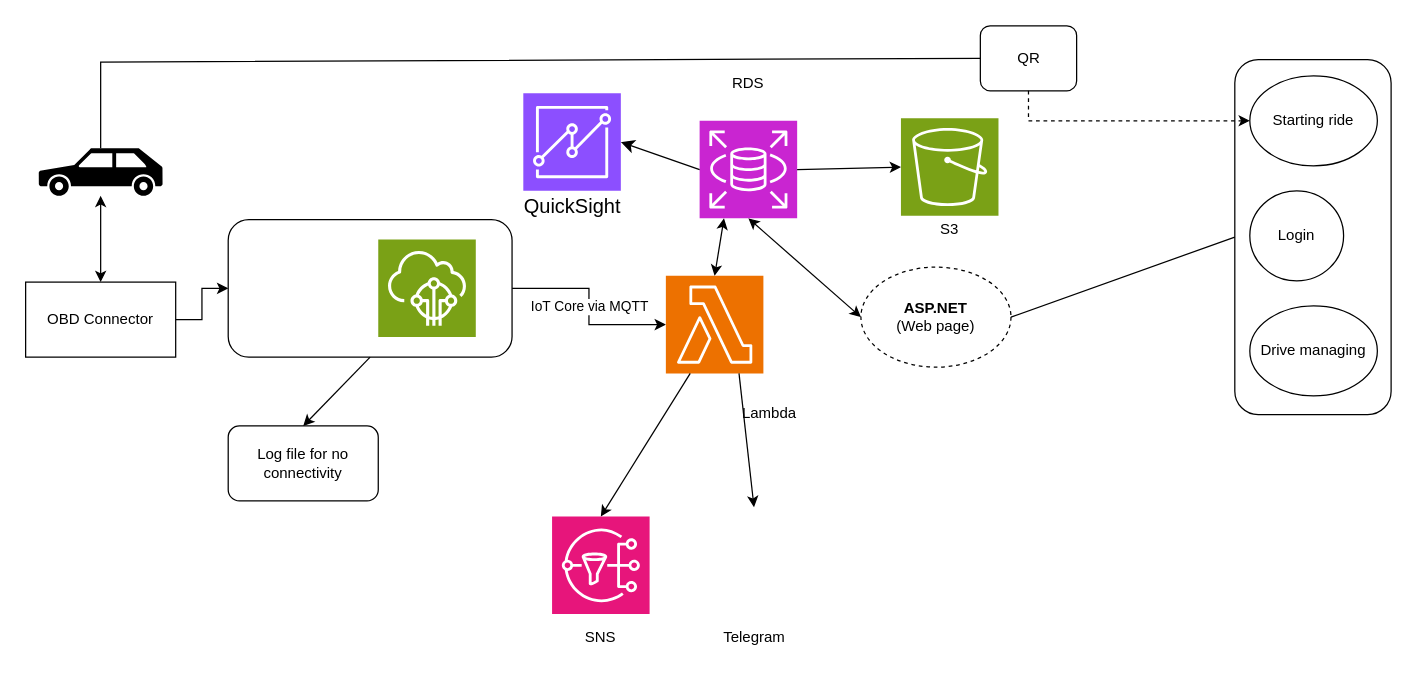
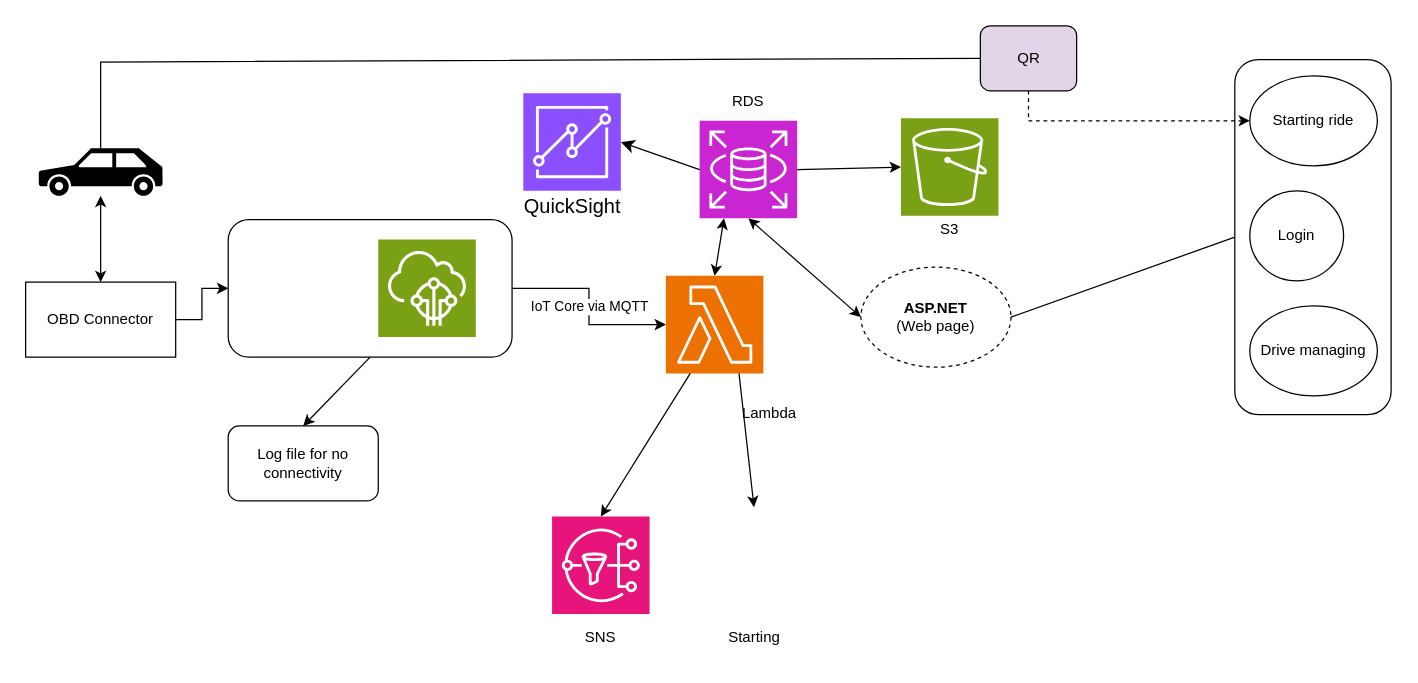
(1028, 58) -> (1028, 58)
(748, 83) -> (748, 102)
(754, 637) -> (754, 637)
